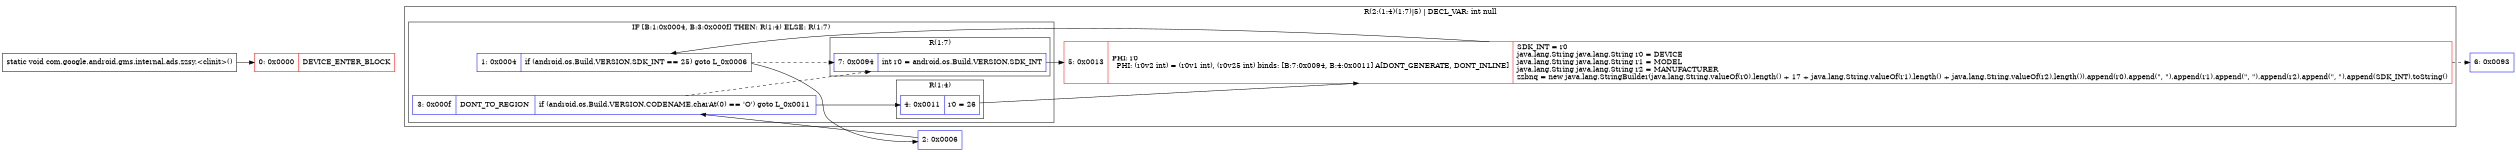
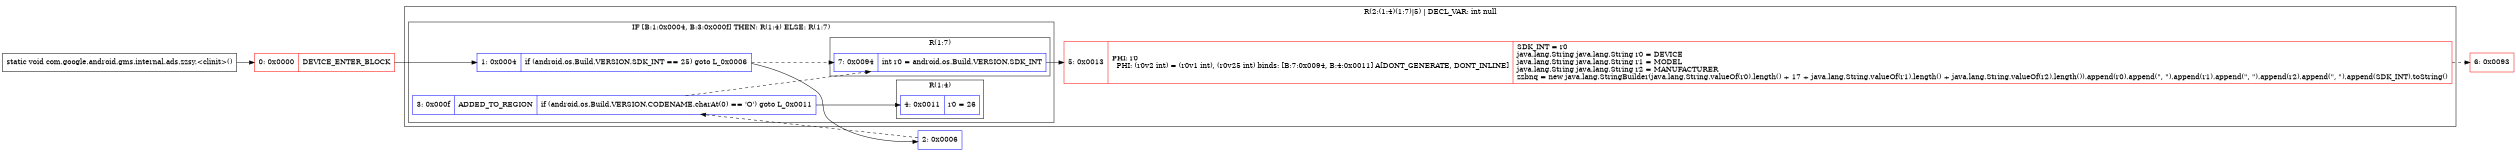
(1082, 28) -> (433, 62)
(2492, 62) -> (2492, 62)
(1167, 93) -> none
(495, 105) -> (496, 105)
(860, 131) -> (860, 131)
